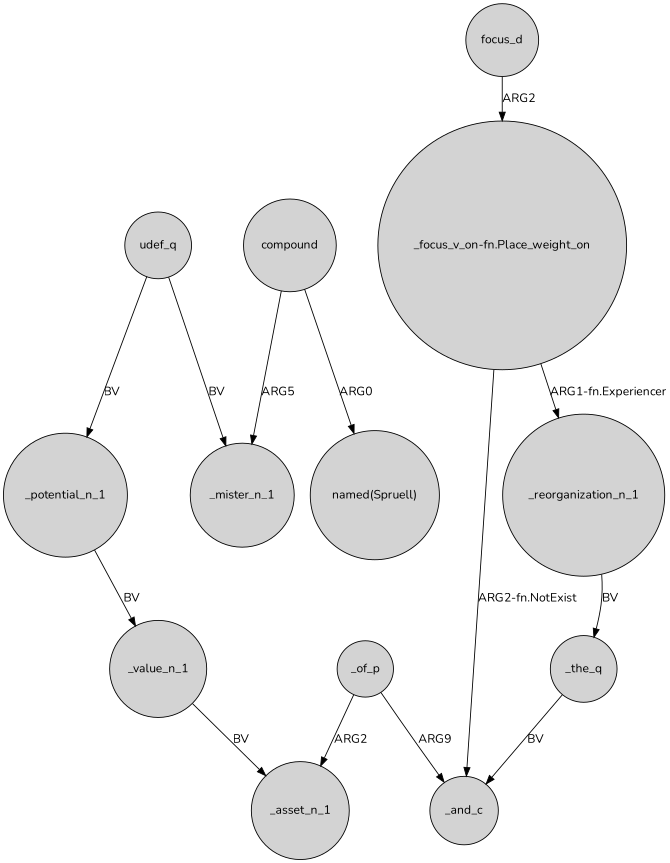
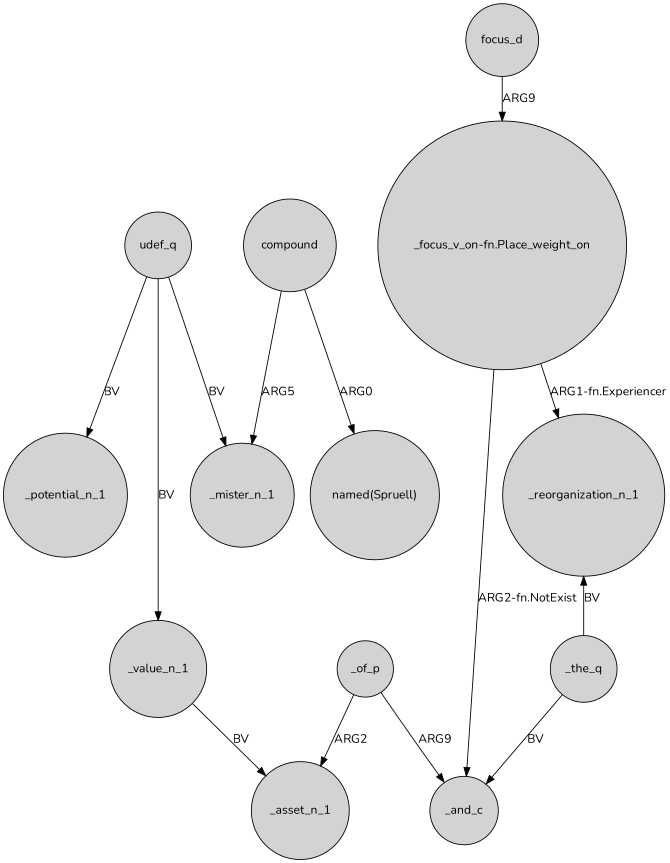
(519, 99) -> (519, 99)
(113, 584) -> (158, 445)
(601, 602) -> (584, 610)
